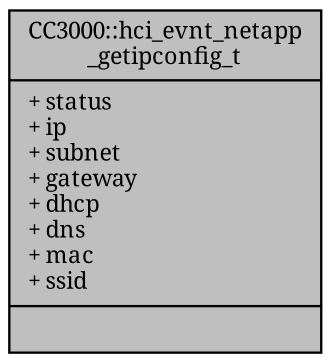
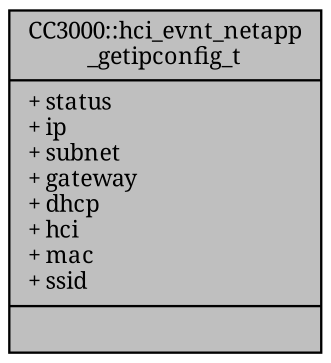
(57, 230) -> (54, 230)
